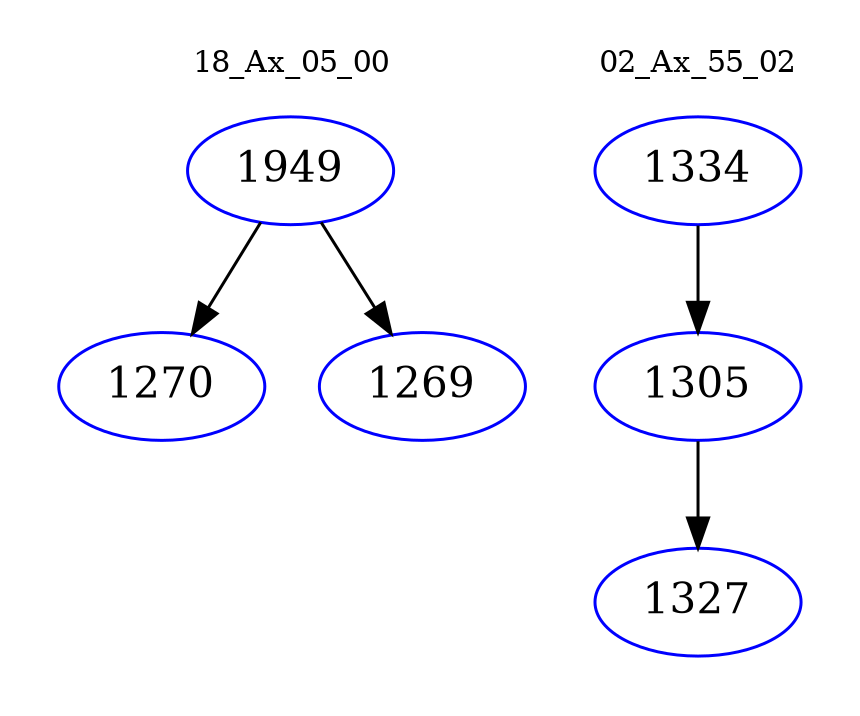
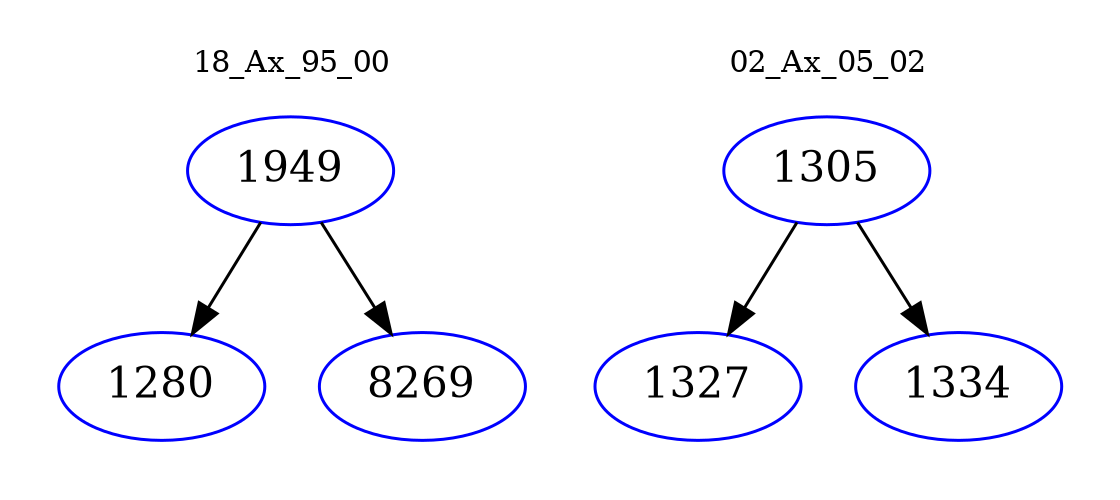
(292, 64) -> (292, 64)
(698, 64) -> (828, 64)
(698, 264) -> (884, 265)
(162, 386) -> (162, 386)
(422, 386) -> (422, 386)
